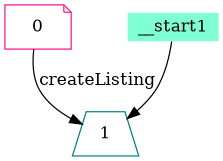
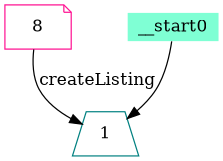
(38, 27) -> (38, 27)
(173, 27) -> (173, 27)
